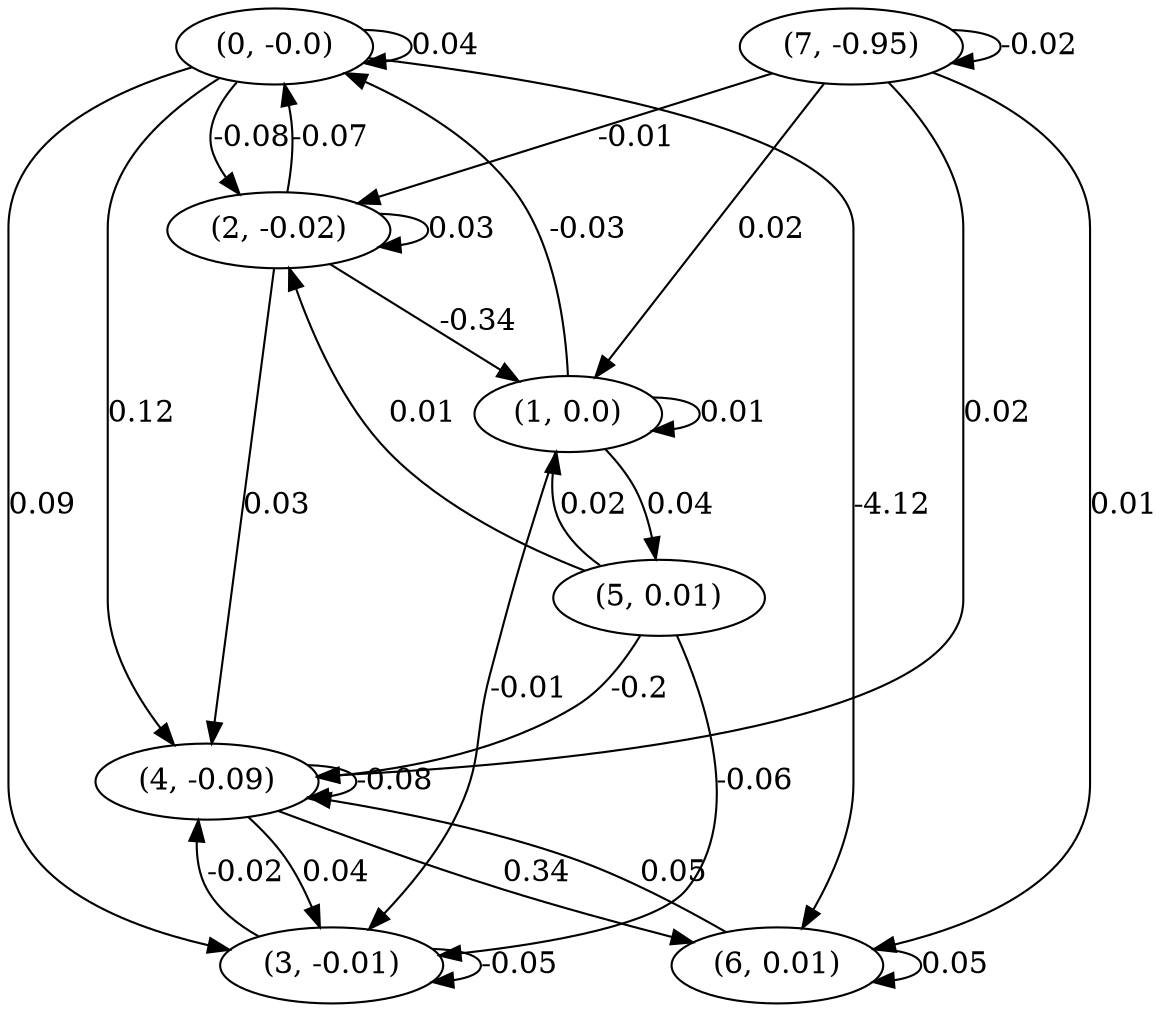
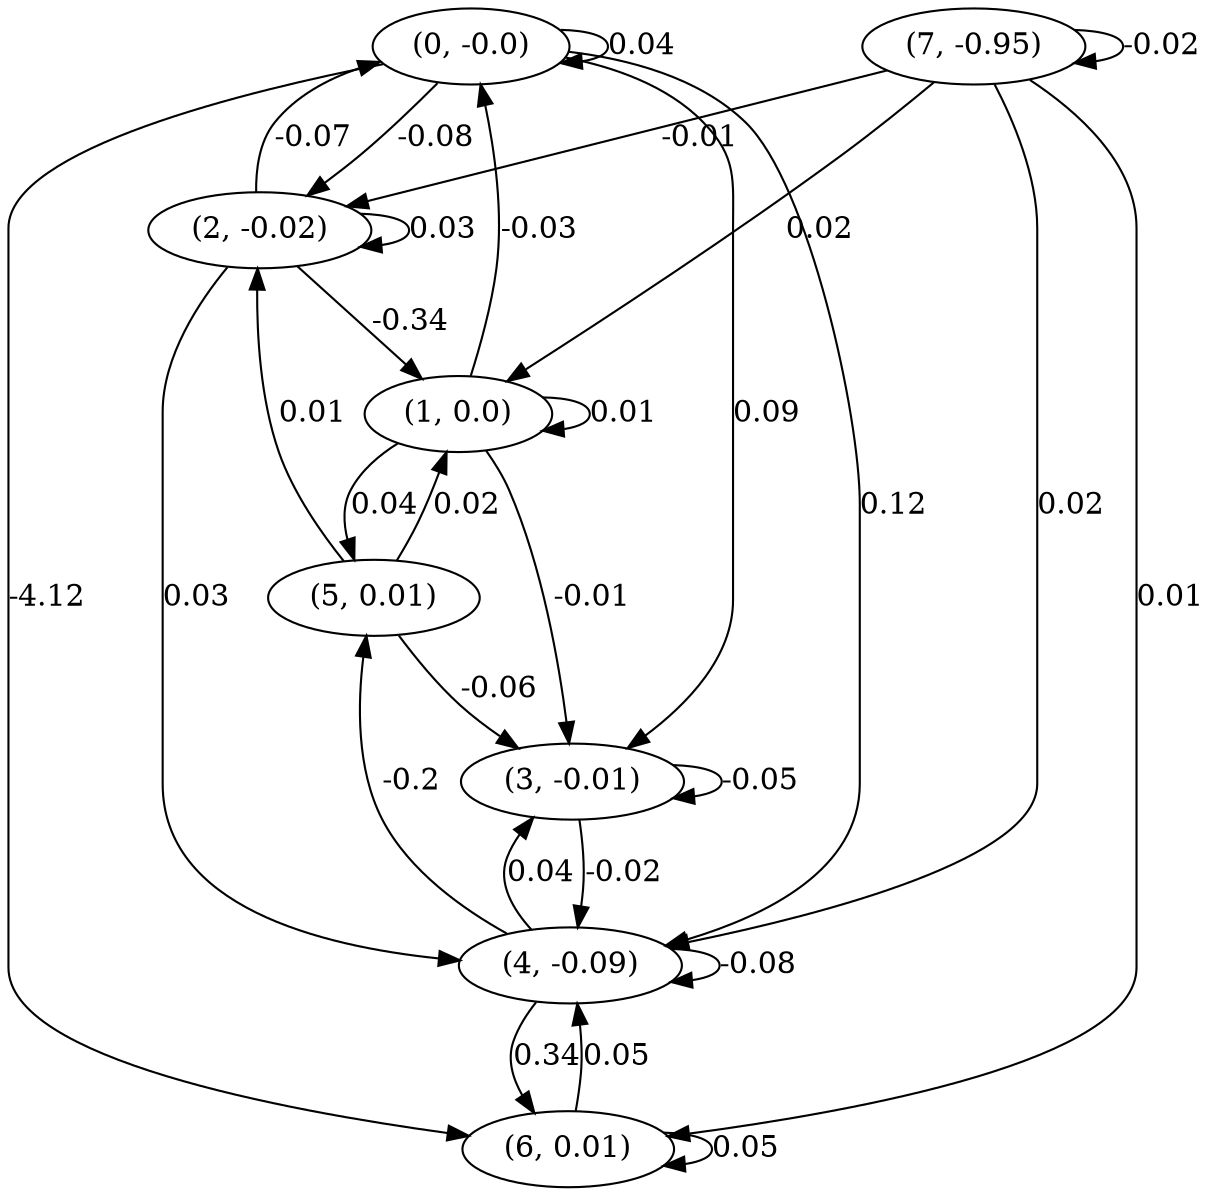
(507, 739) -> (384, 822)
